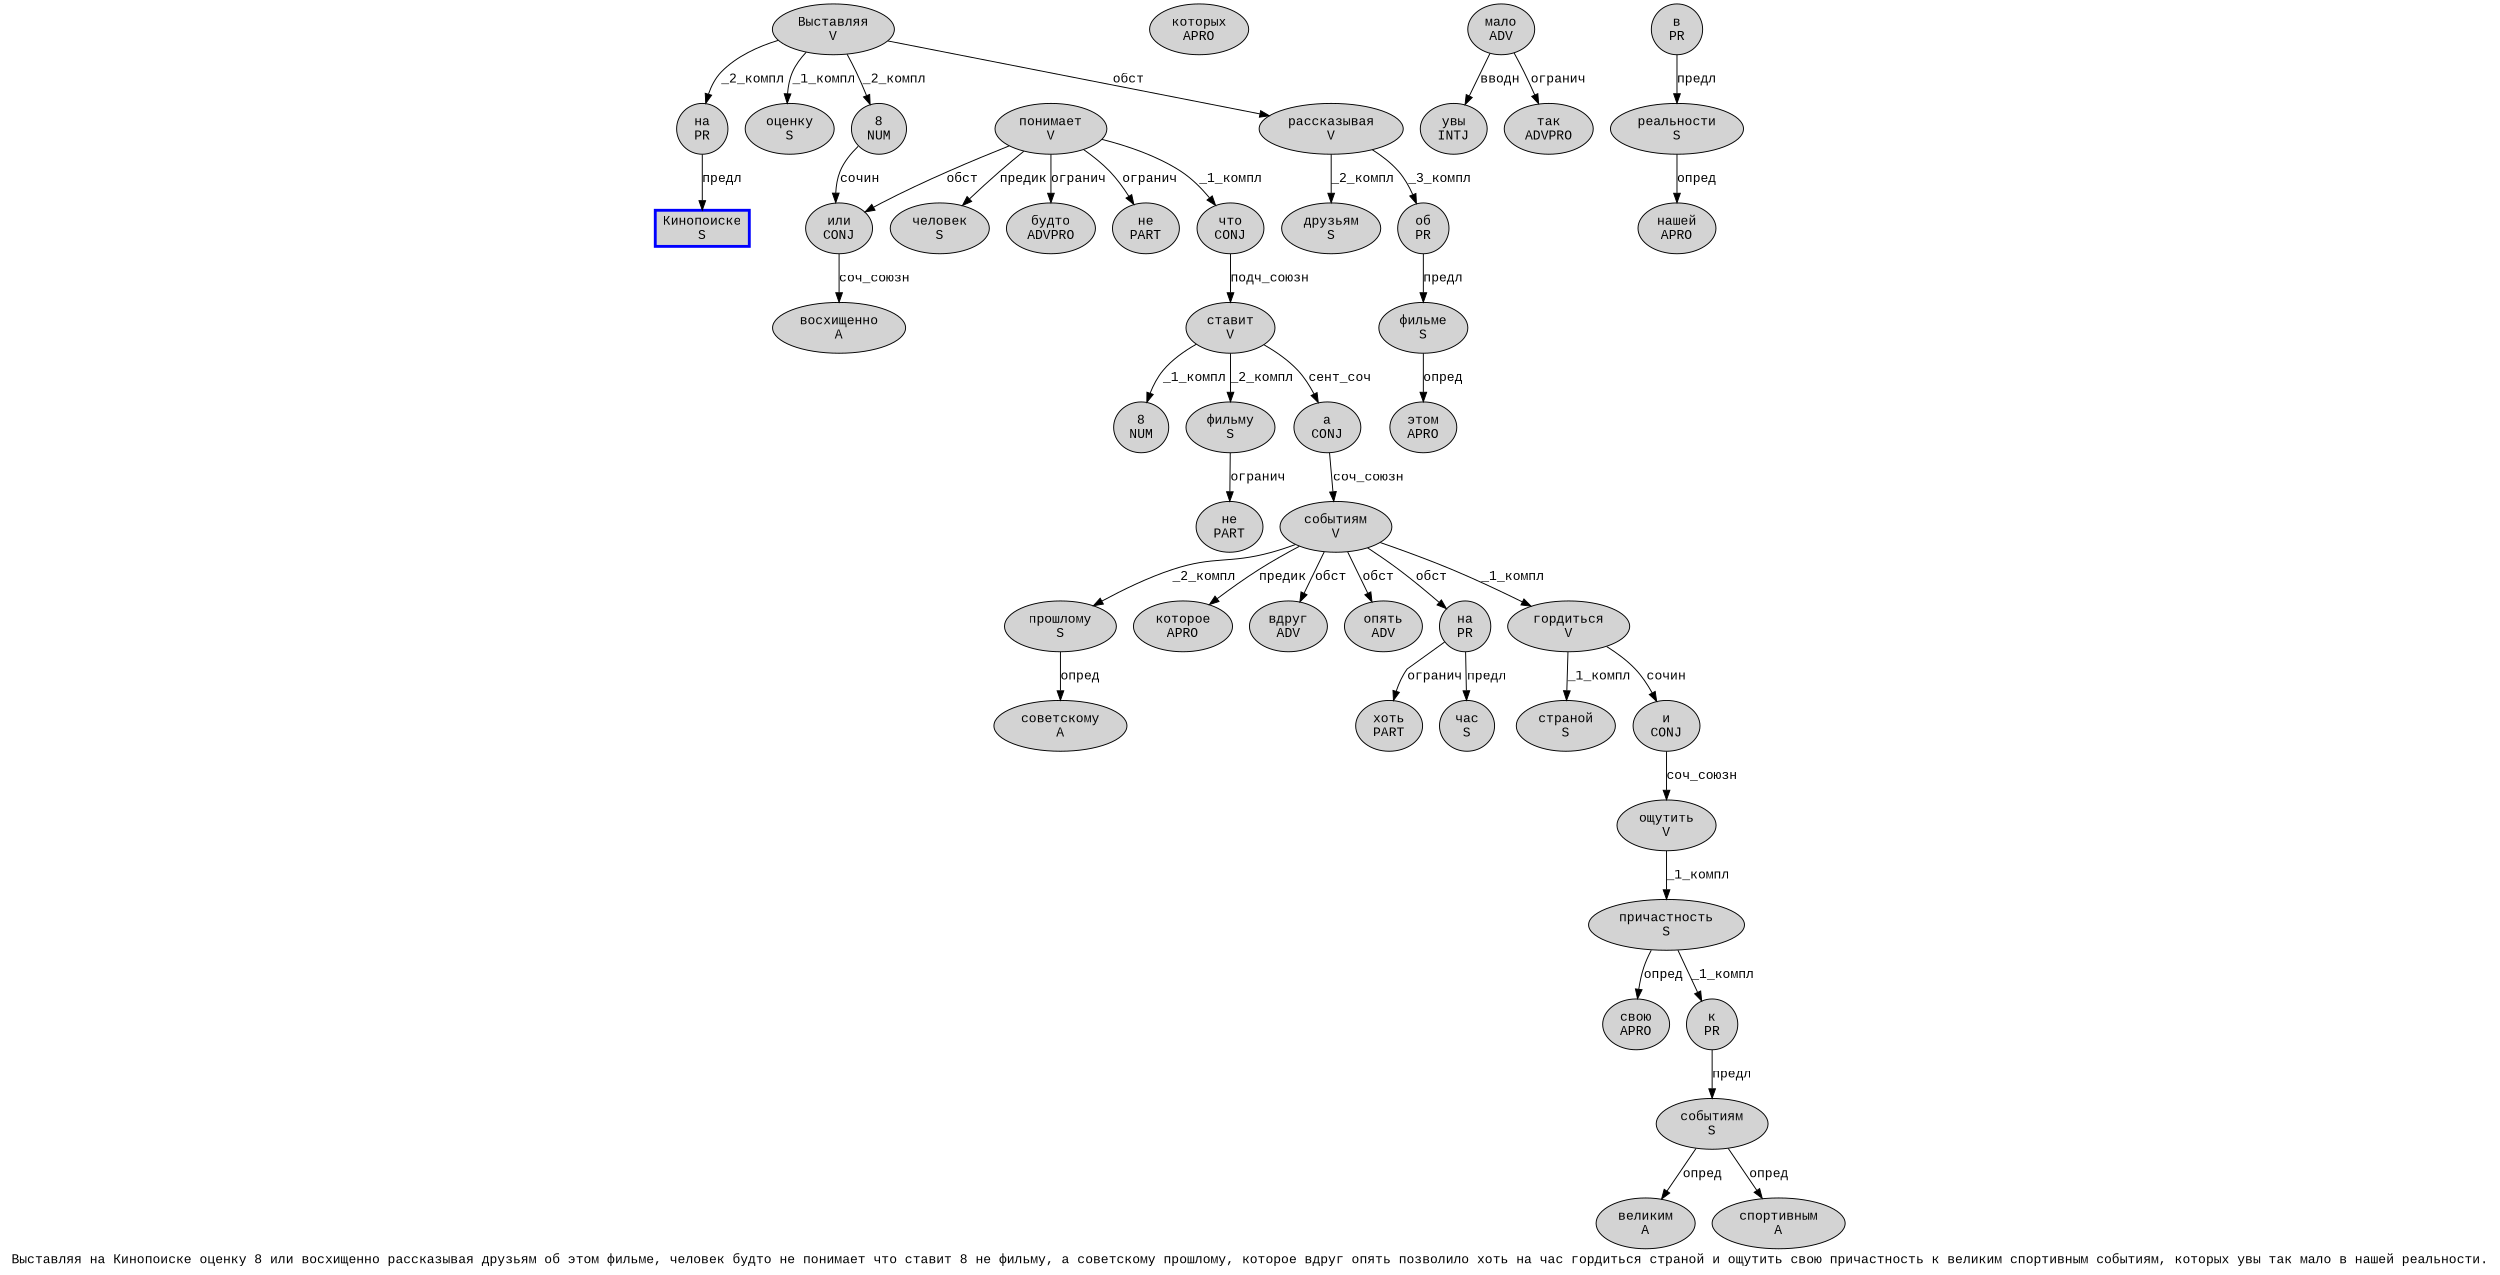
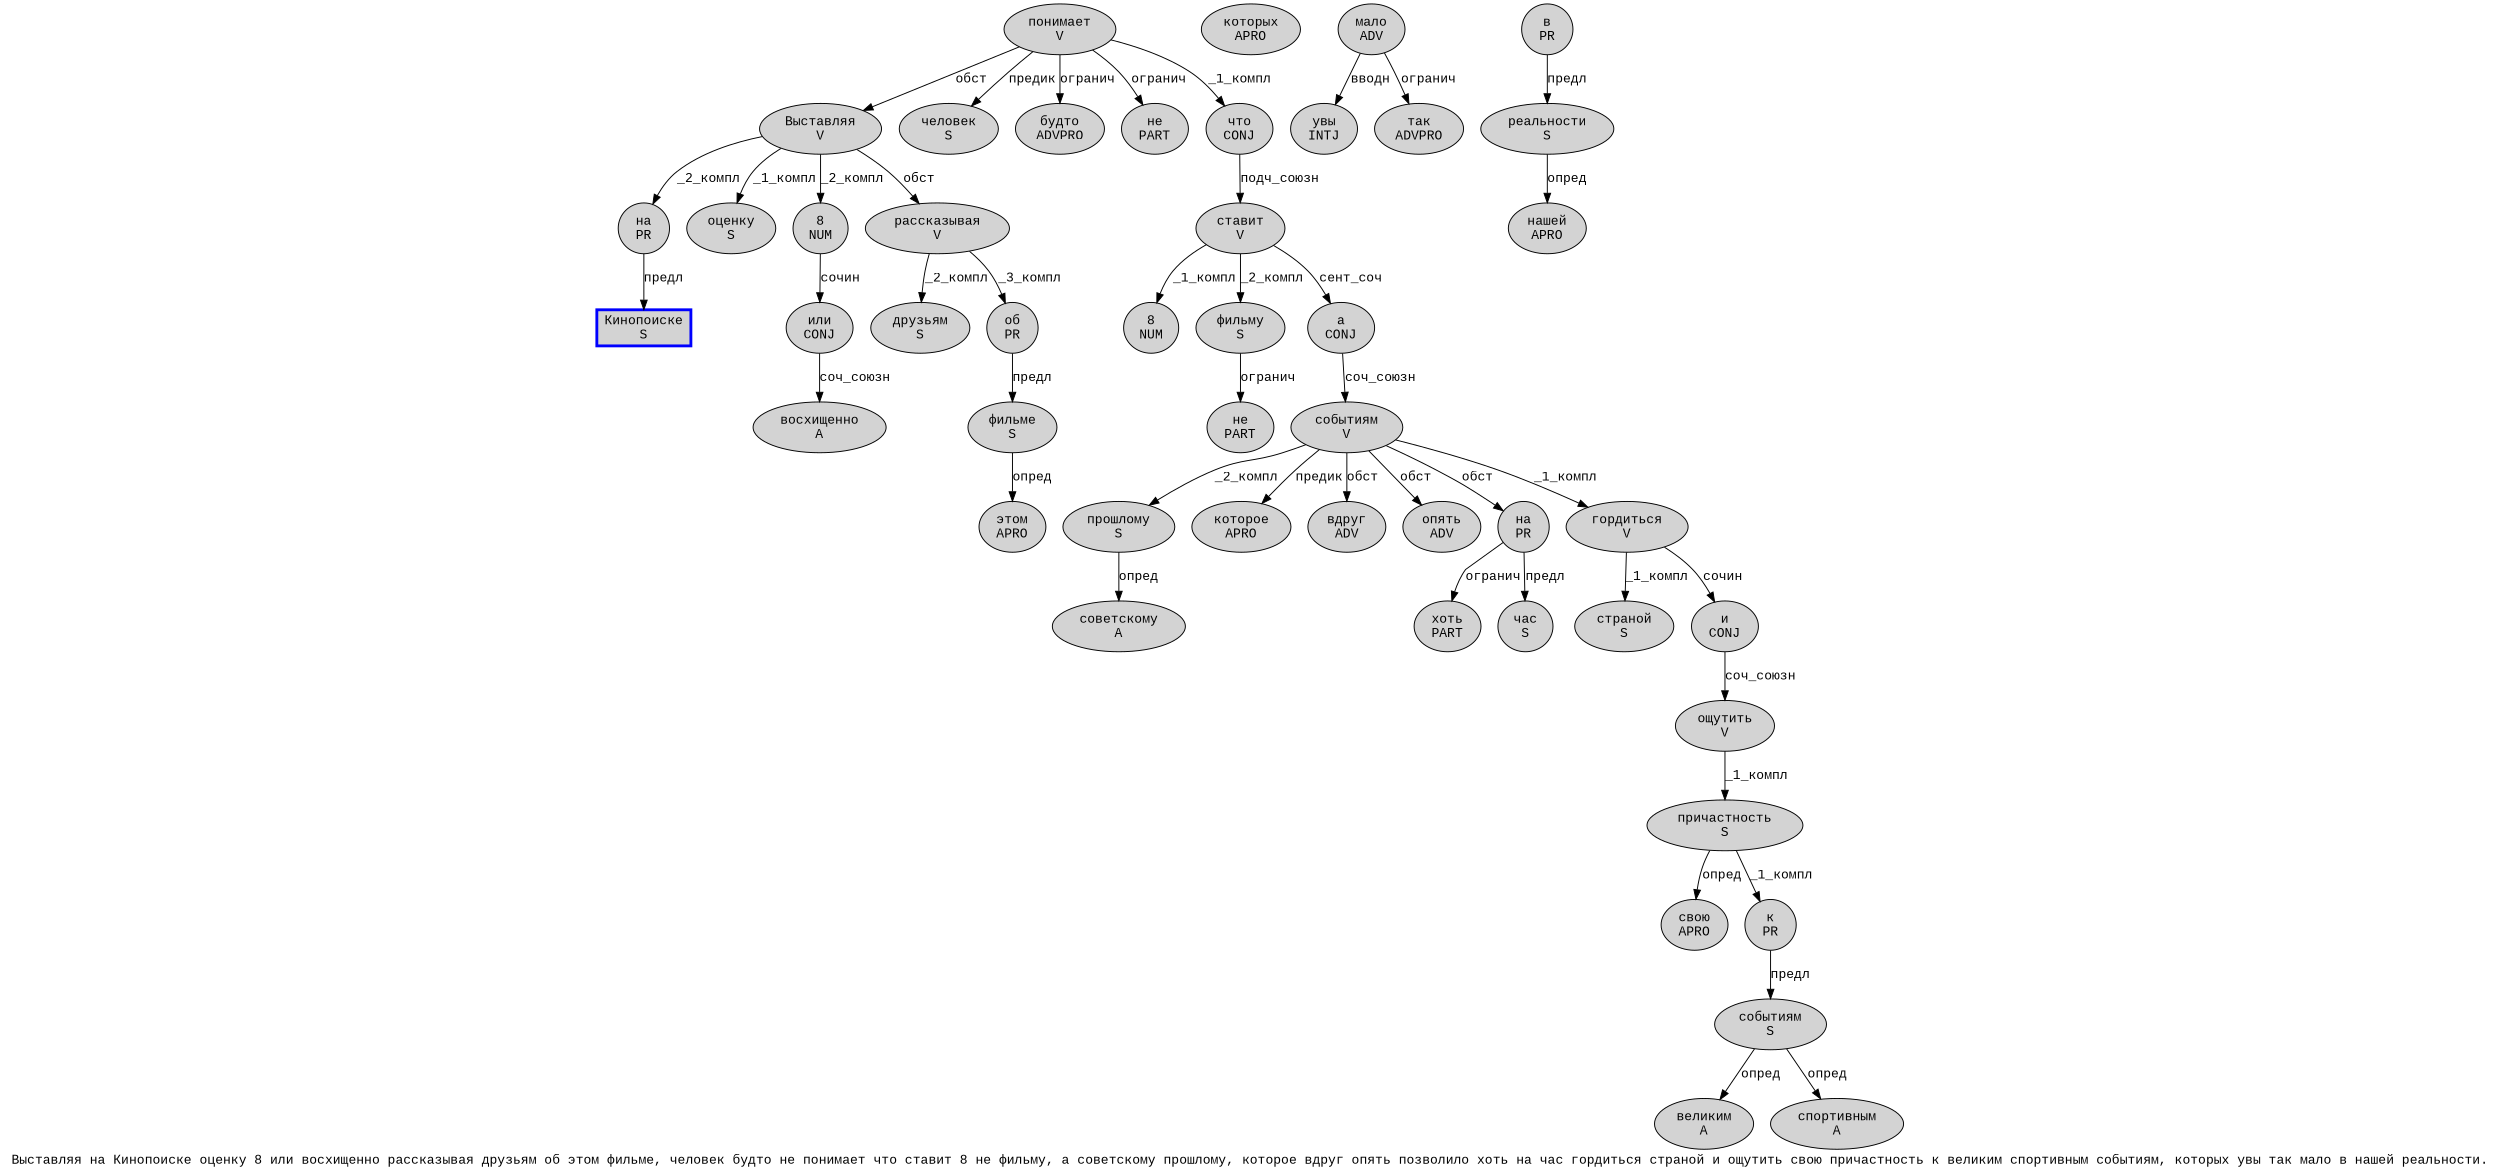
(941, 175) -> (946, 77)
